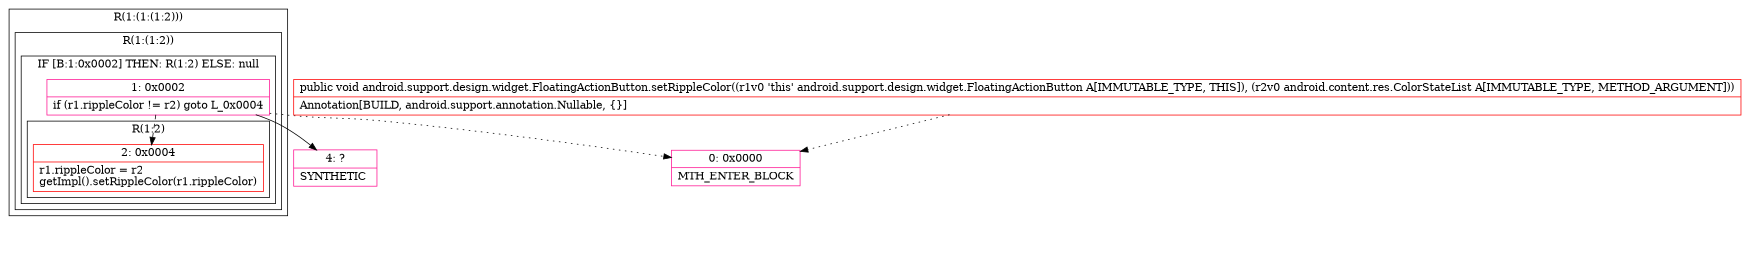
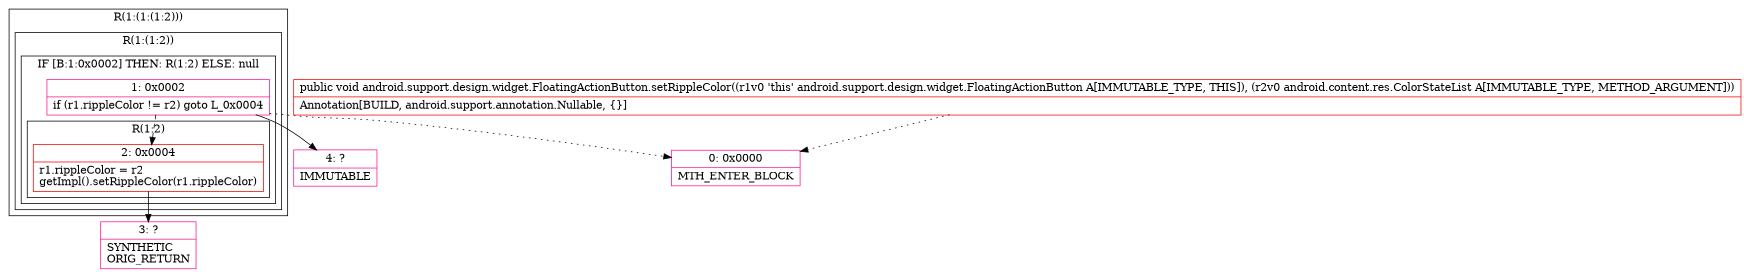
(333, 177) -> (335, 177)
none -> (148, 245)
